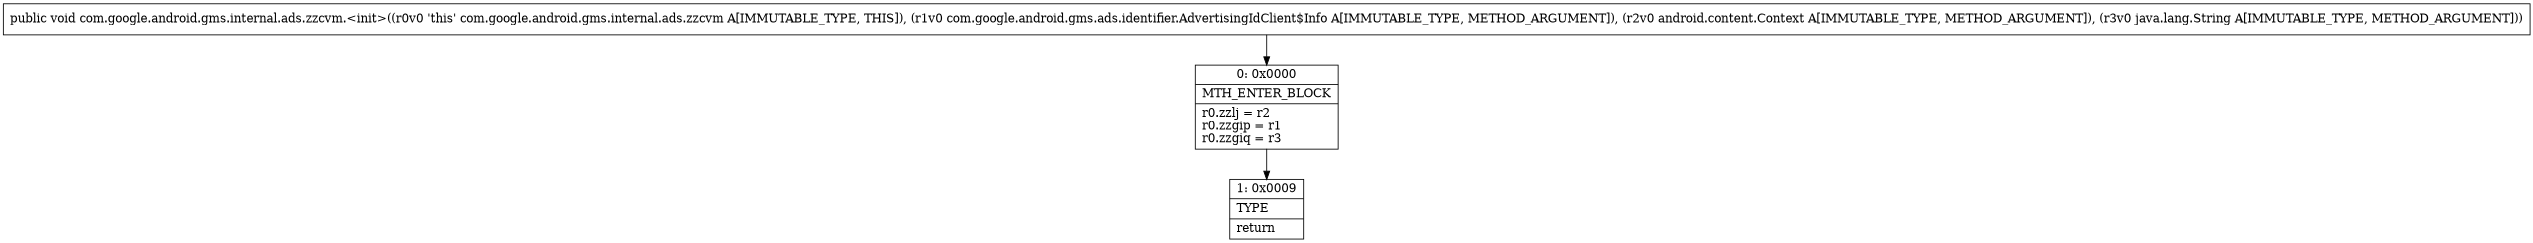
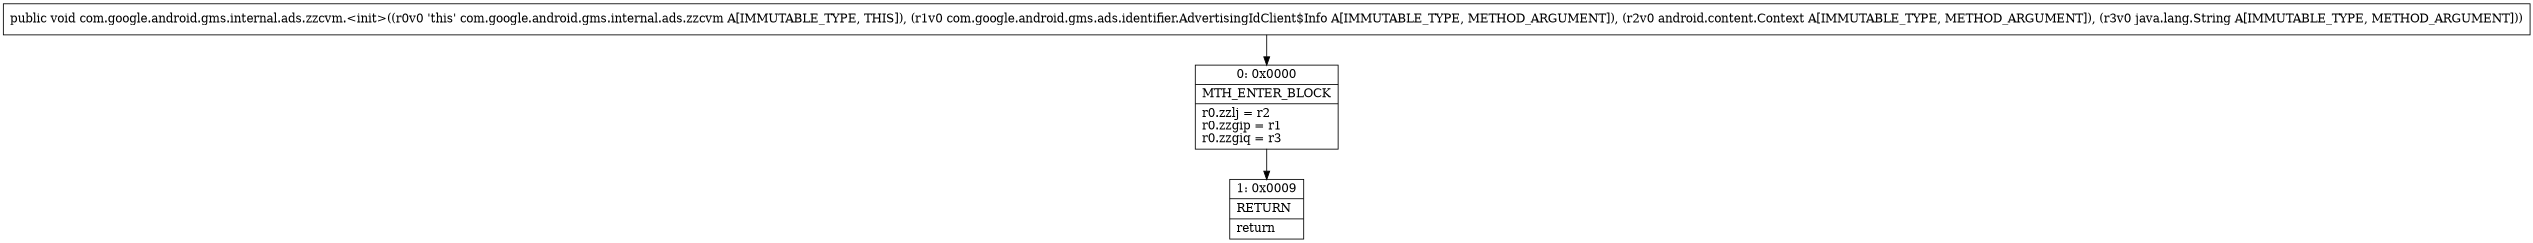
(1253, 208) -> (1264, 208)
